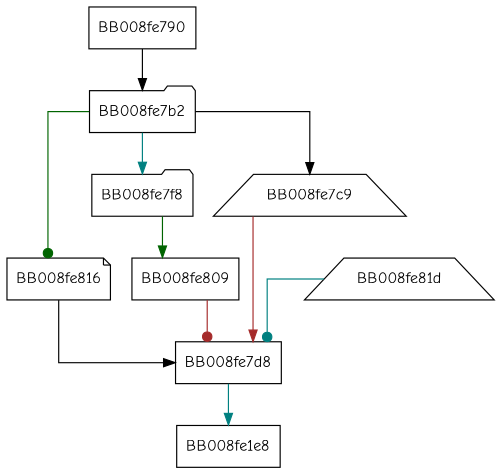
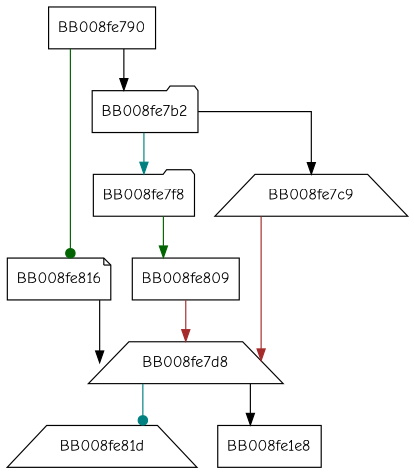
(48, 159) -> (70, 149)
(269, 279) -> (143, 400)
(207, 316) -> (186, 315)
(228, 363) -> (186, 363)
(228, 399) -> (250, 399)
